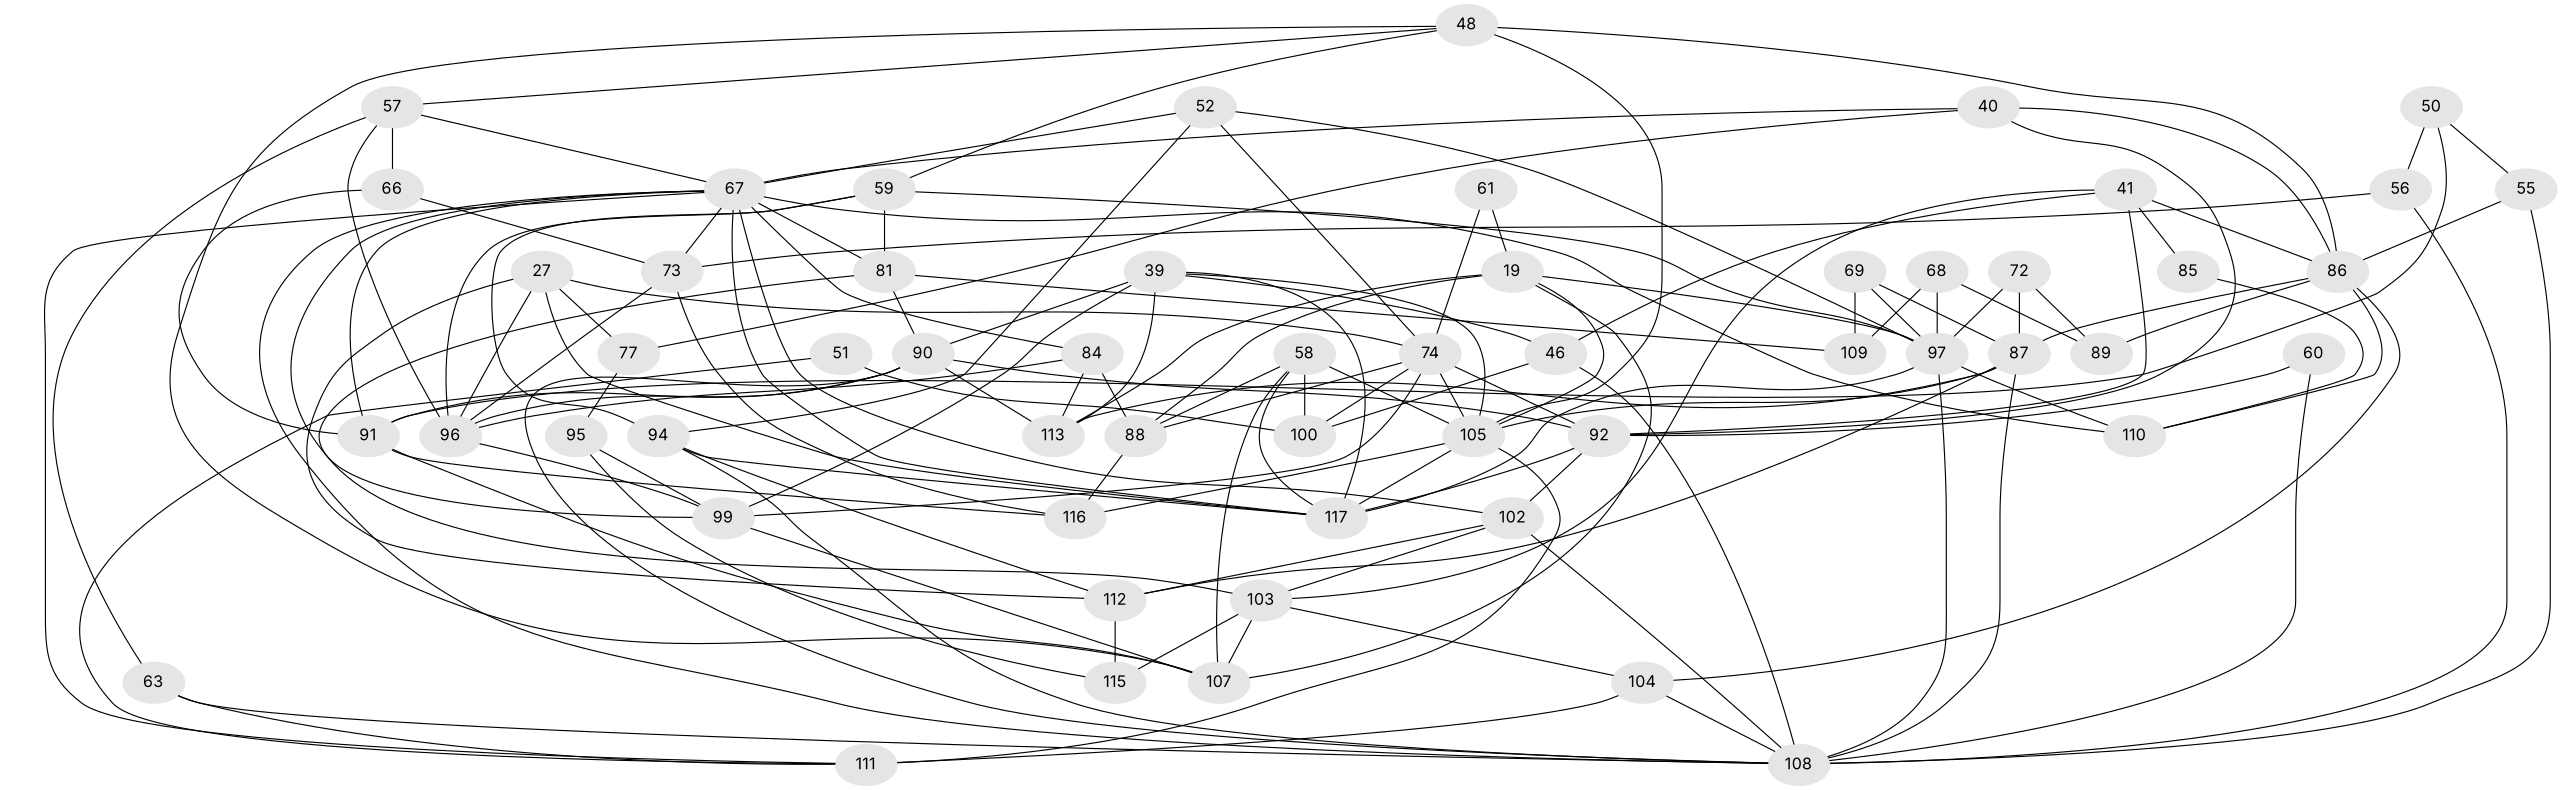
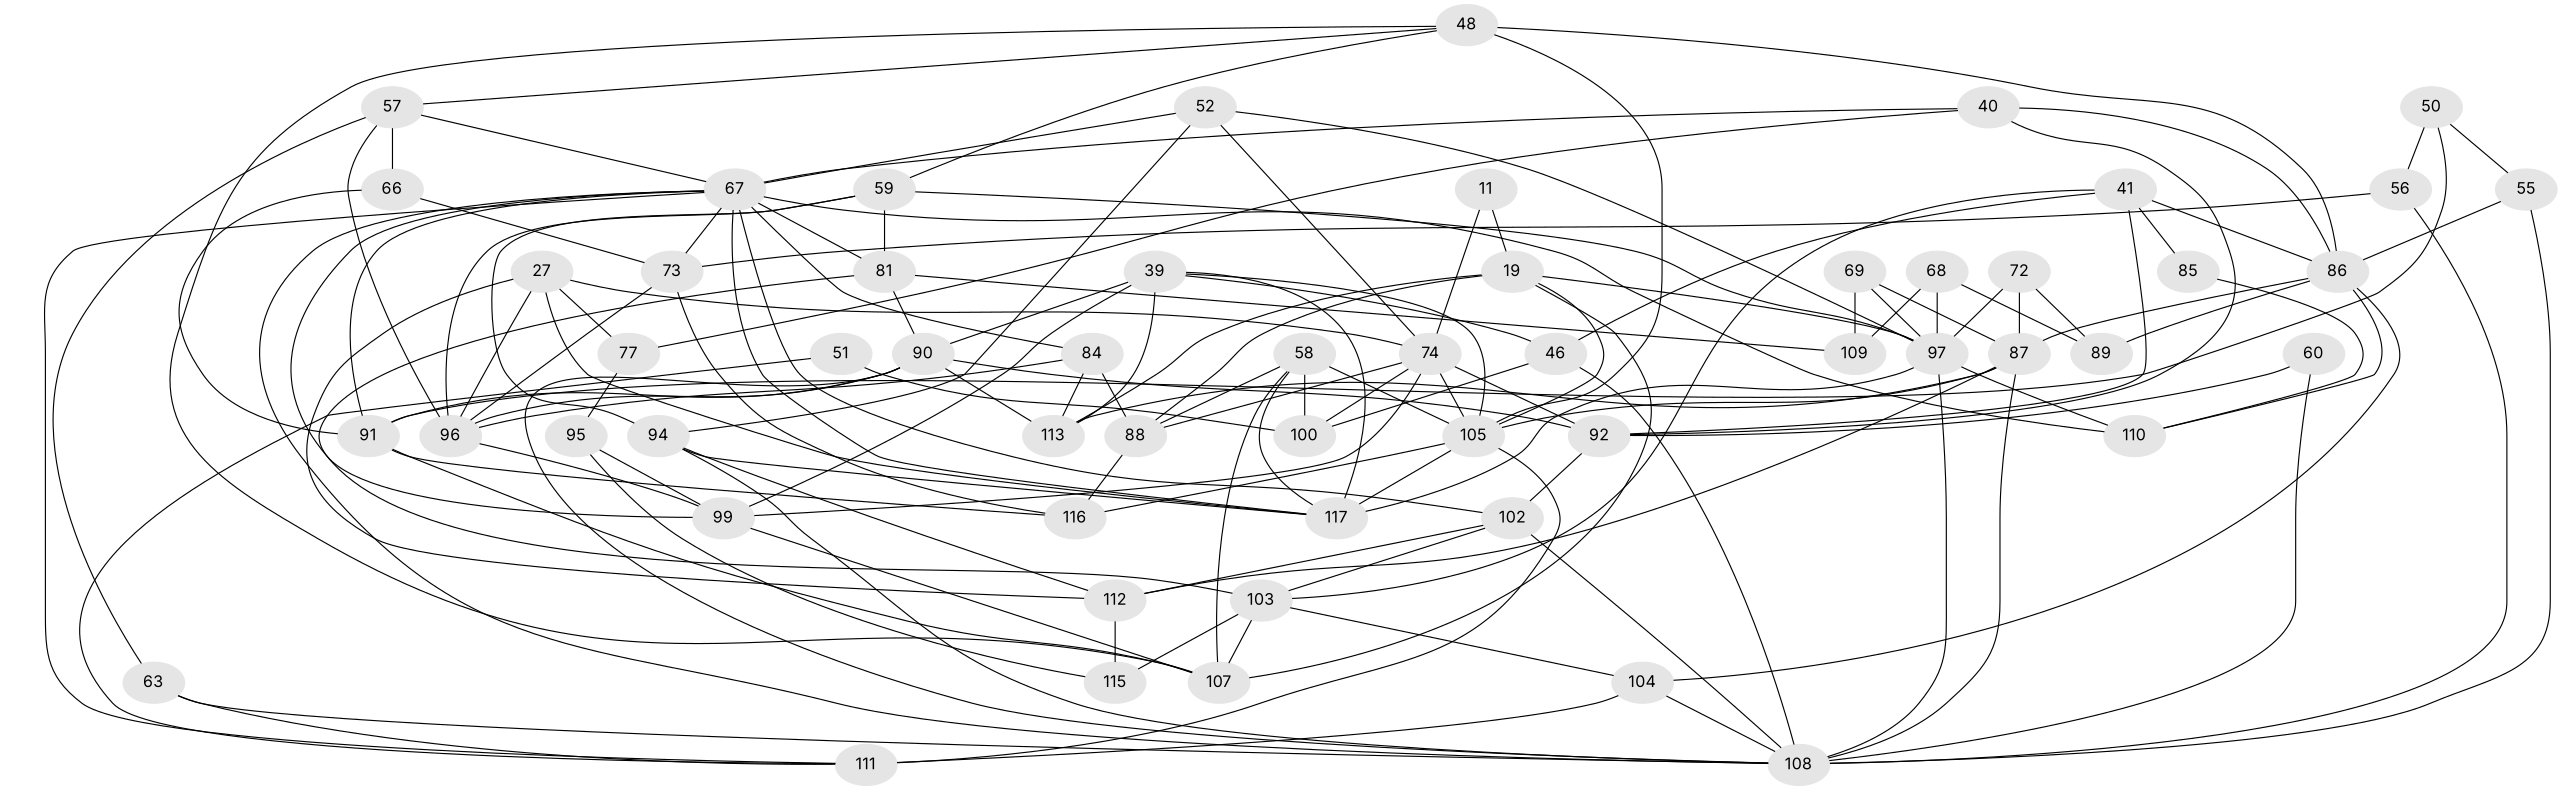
(1486, 190) -> (1486, 190)
(1497, 475) -> none
